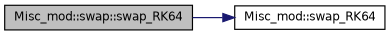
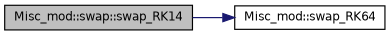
(99, 18) -> (99, 18)
